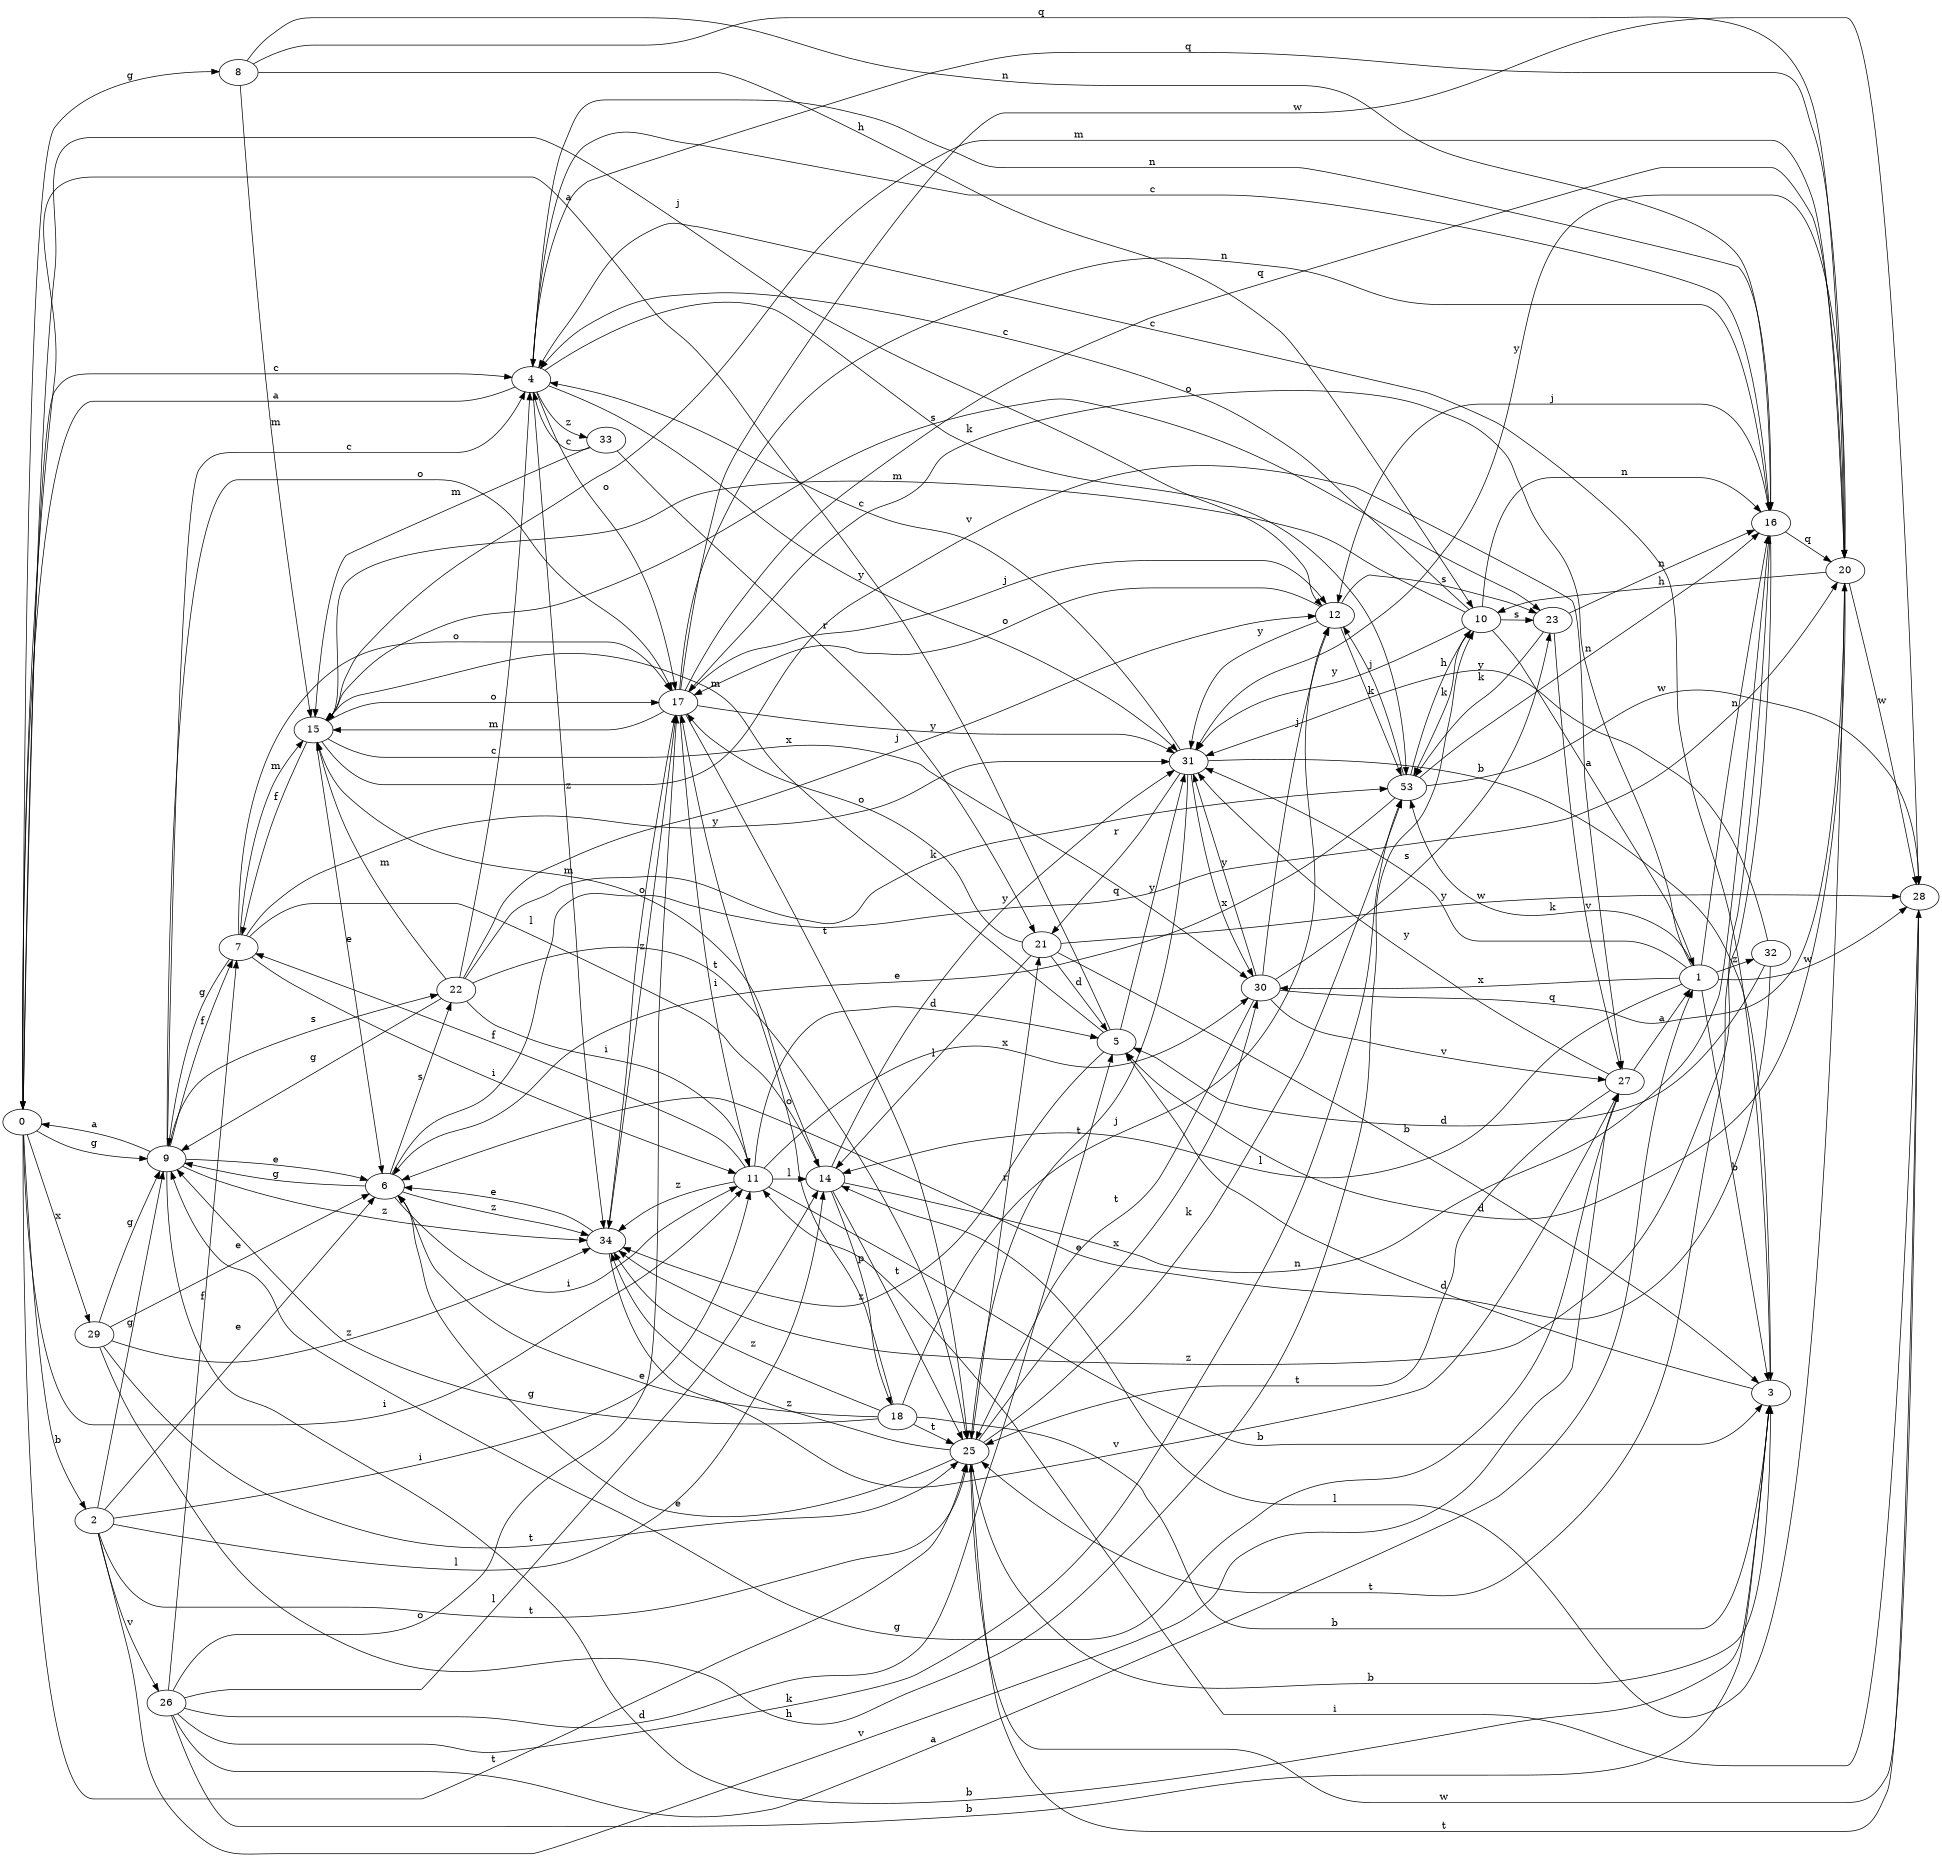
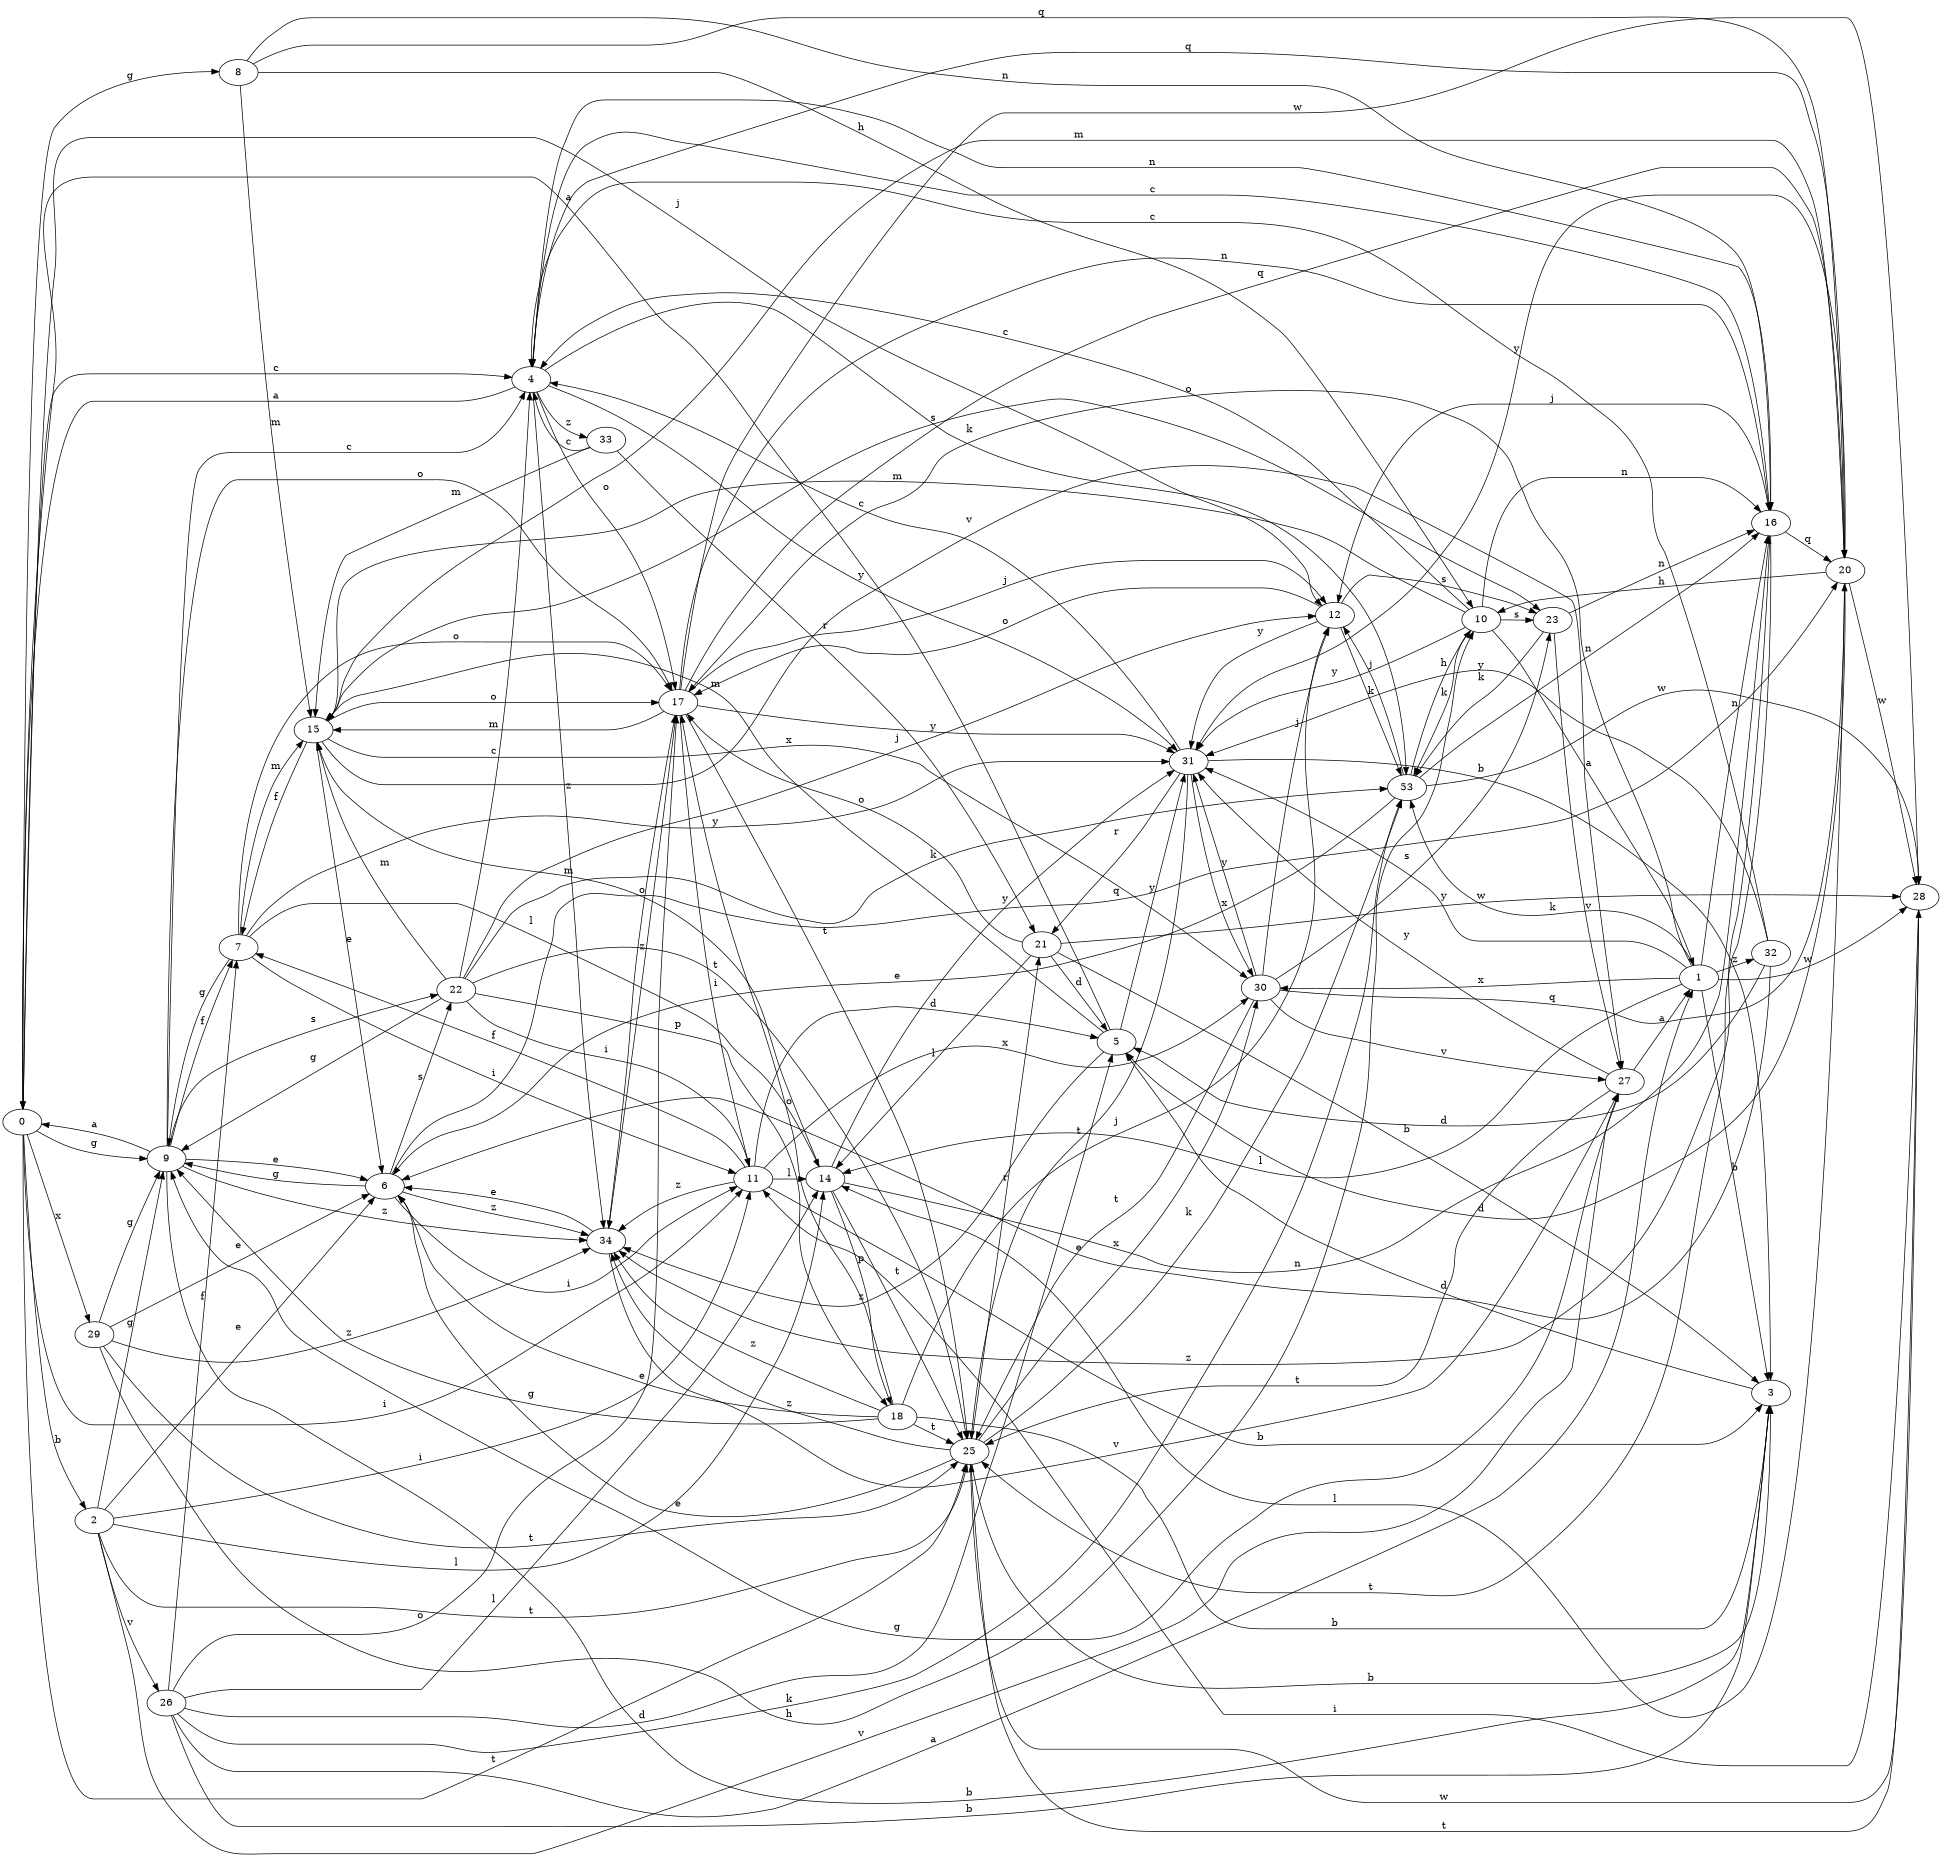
(1497, 423) -> (1311, 231)
none -> (760, 1107)
